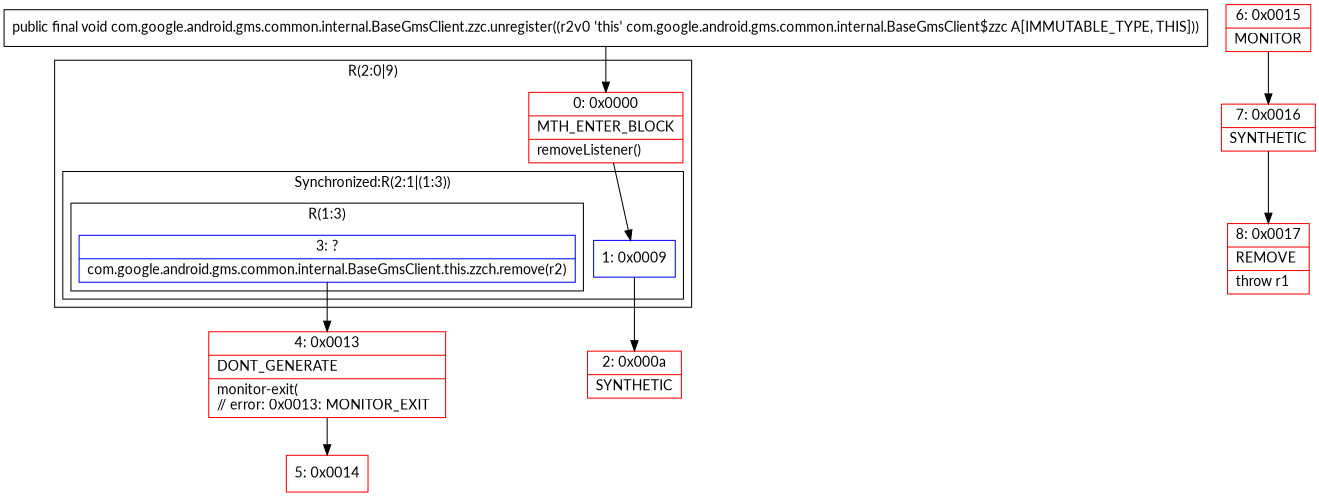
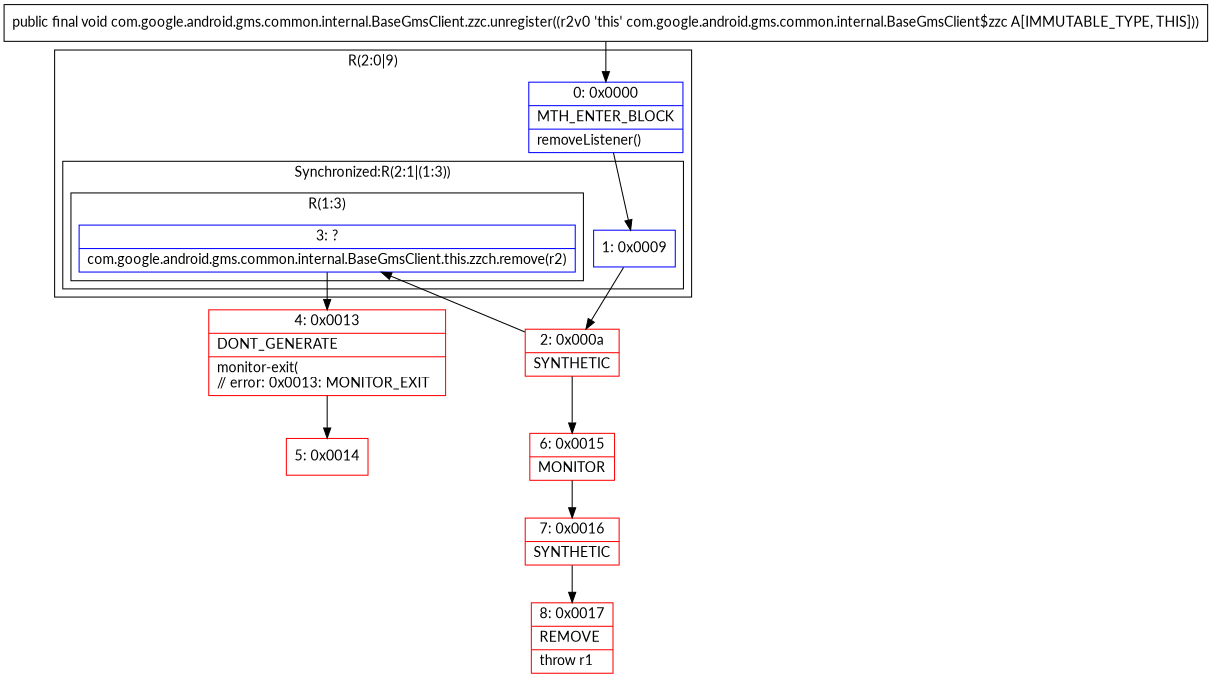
(606, 128) -> (606, 117)
none -> (458, 304)
none -> (572, 400)
